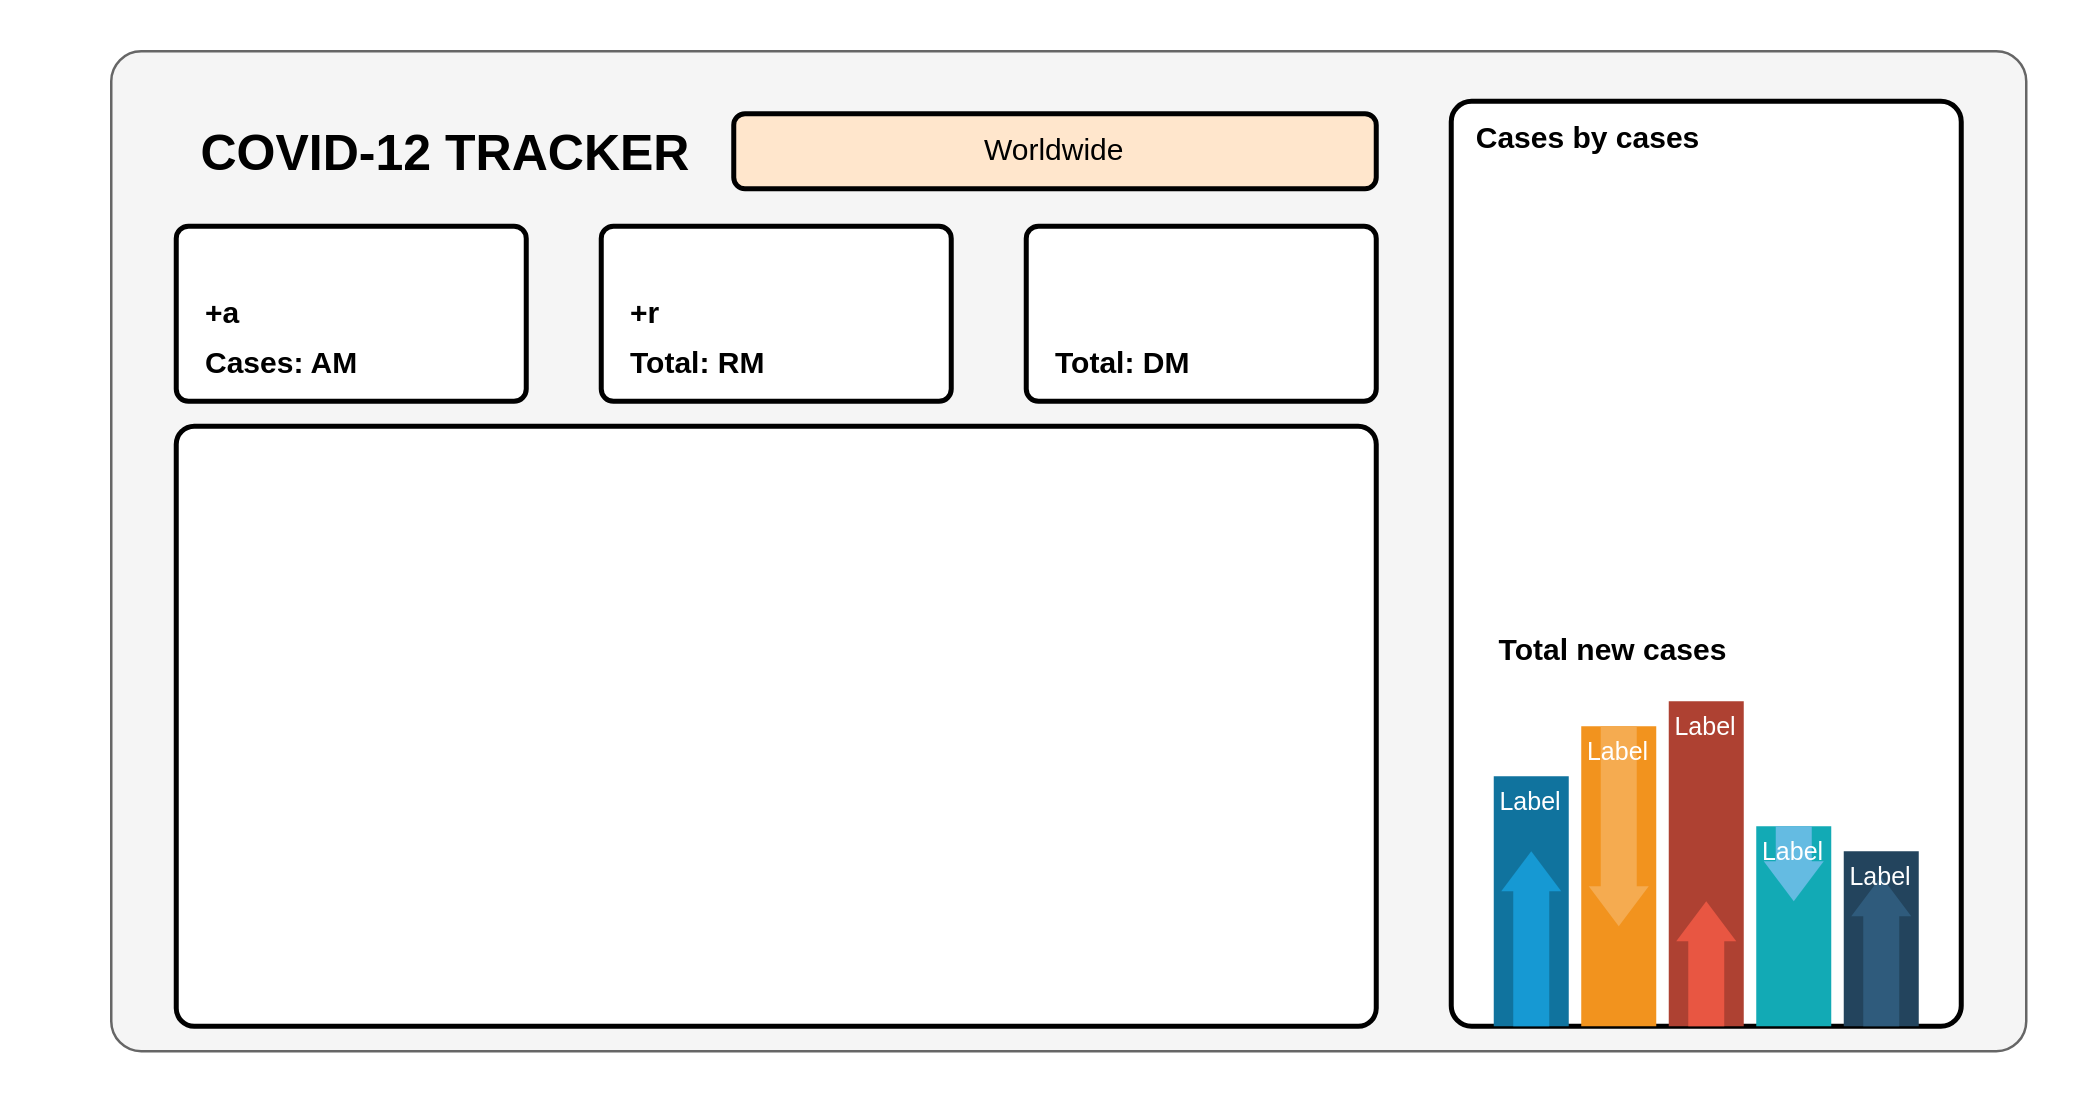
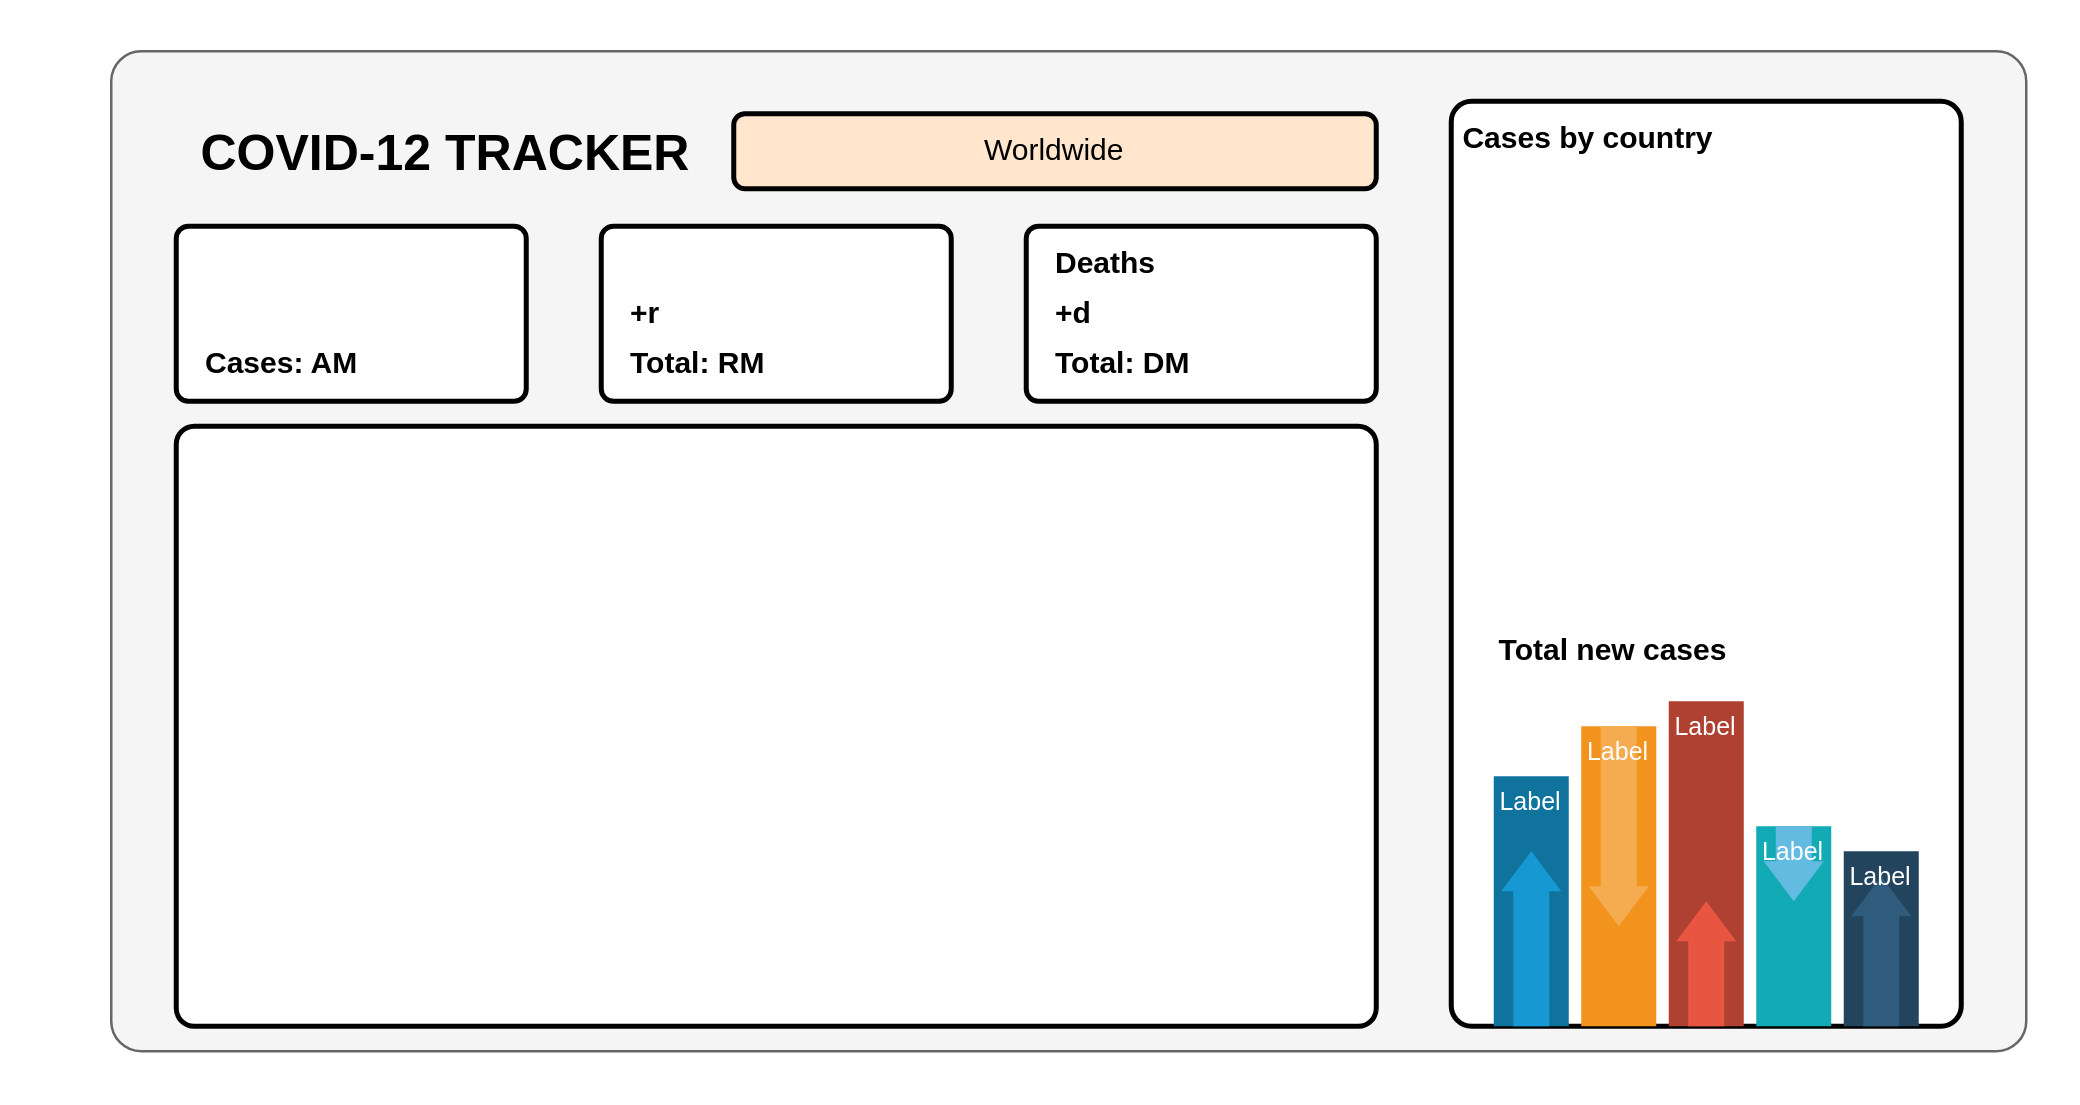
(1589, 139) -> (1589, 139)
none -> (1201, 264)
(351, 314) -> none
none -> (1201, 314)
